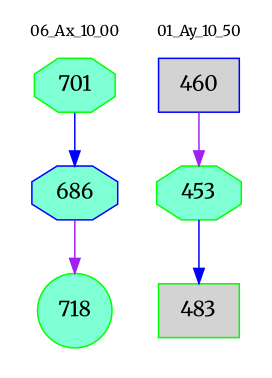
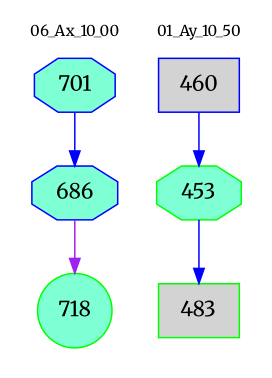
(75, 85) -> (75, 85)
(199, 132) -> (199, 132)
